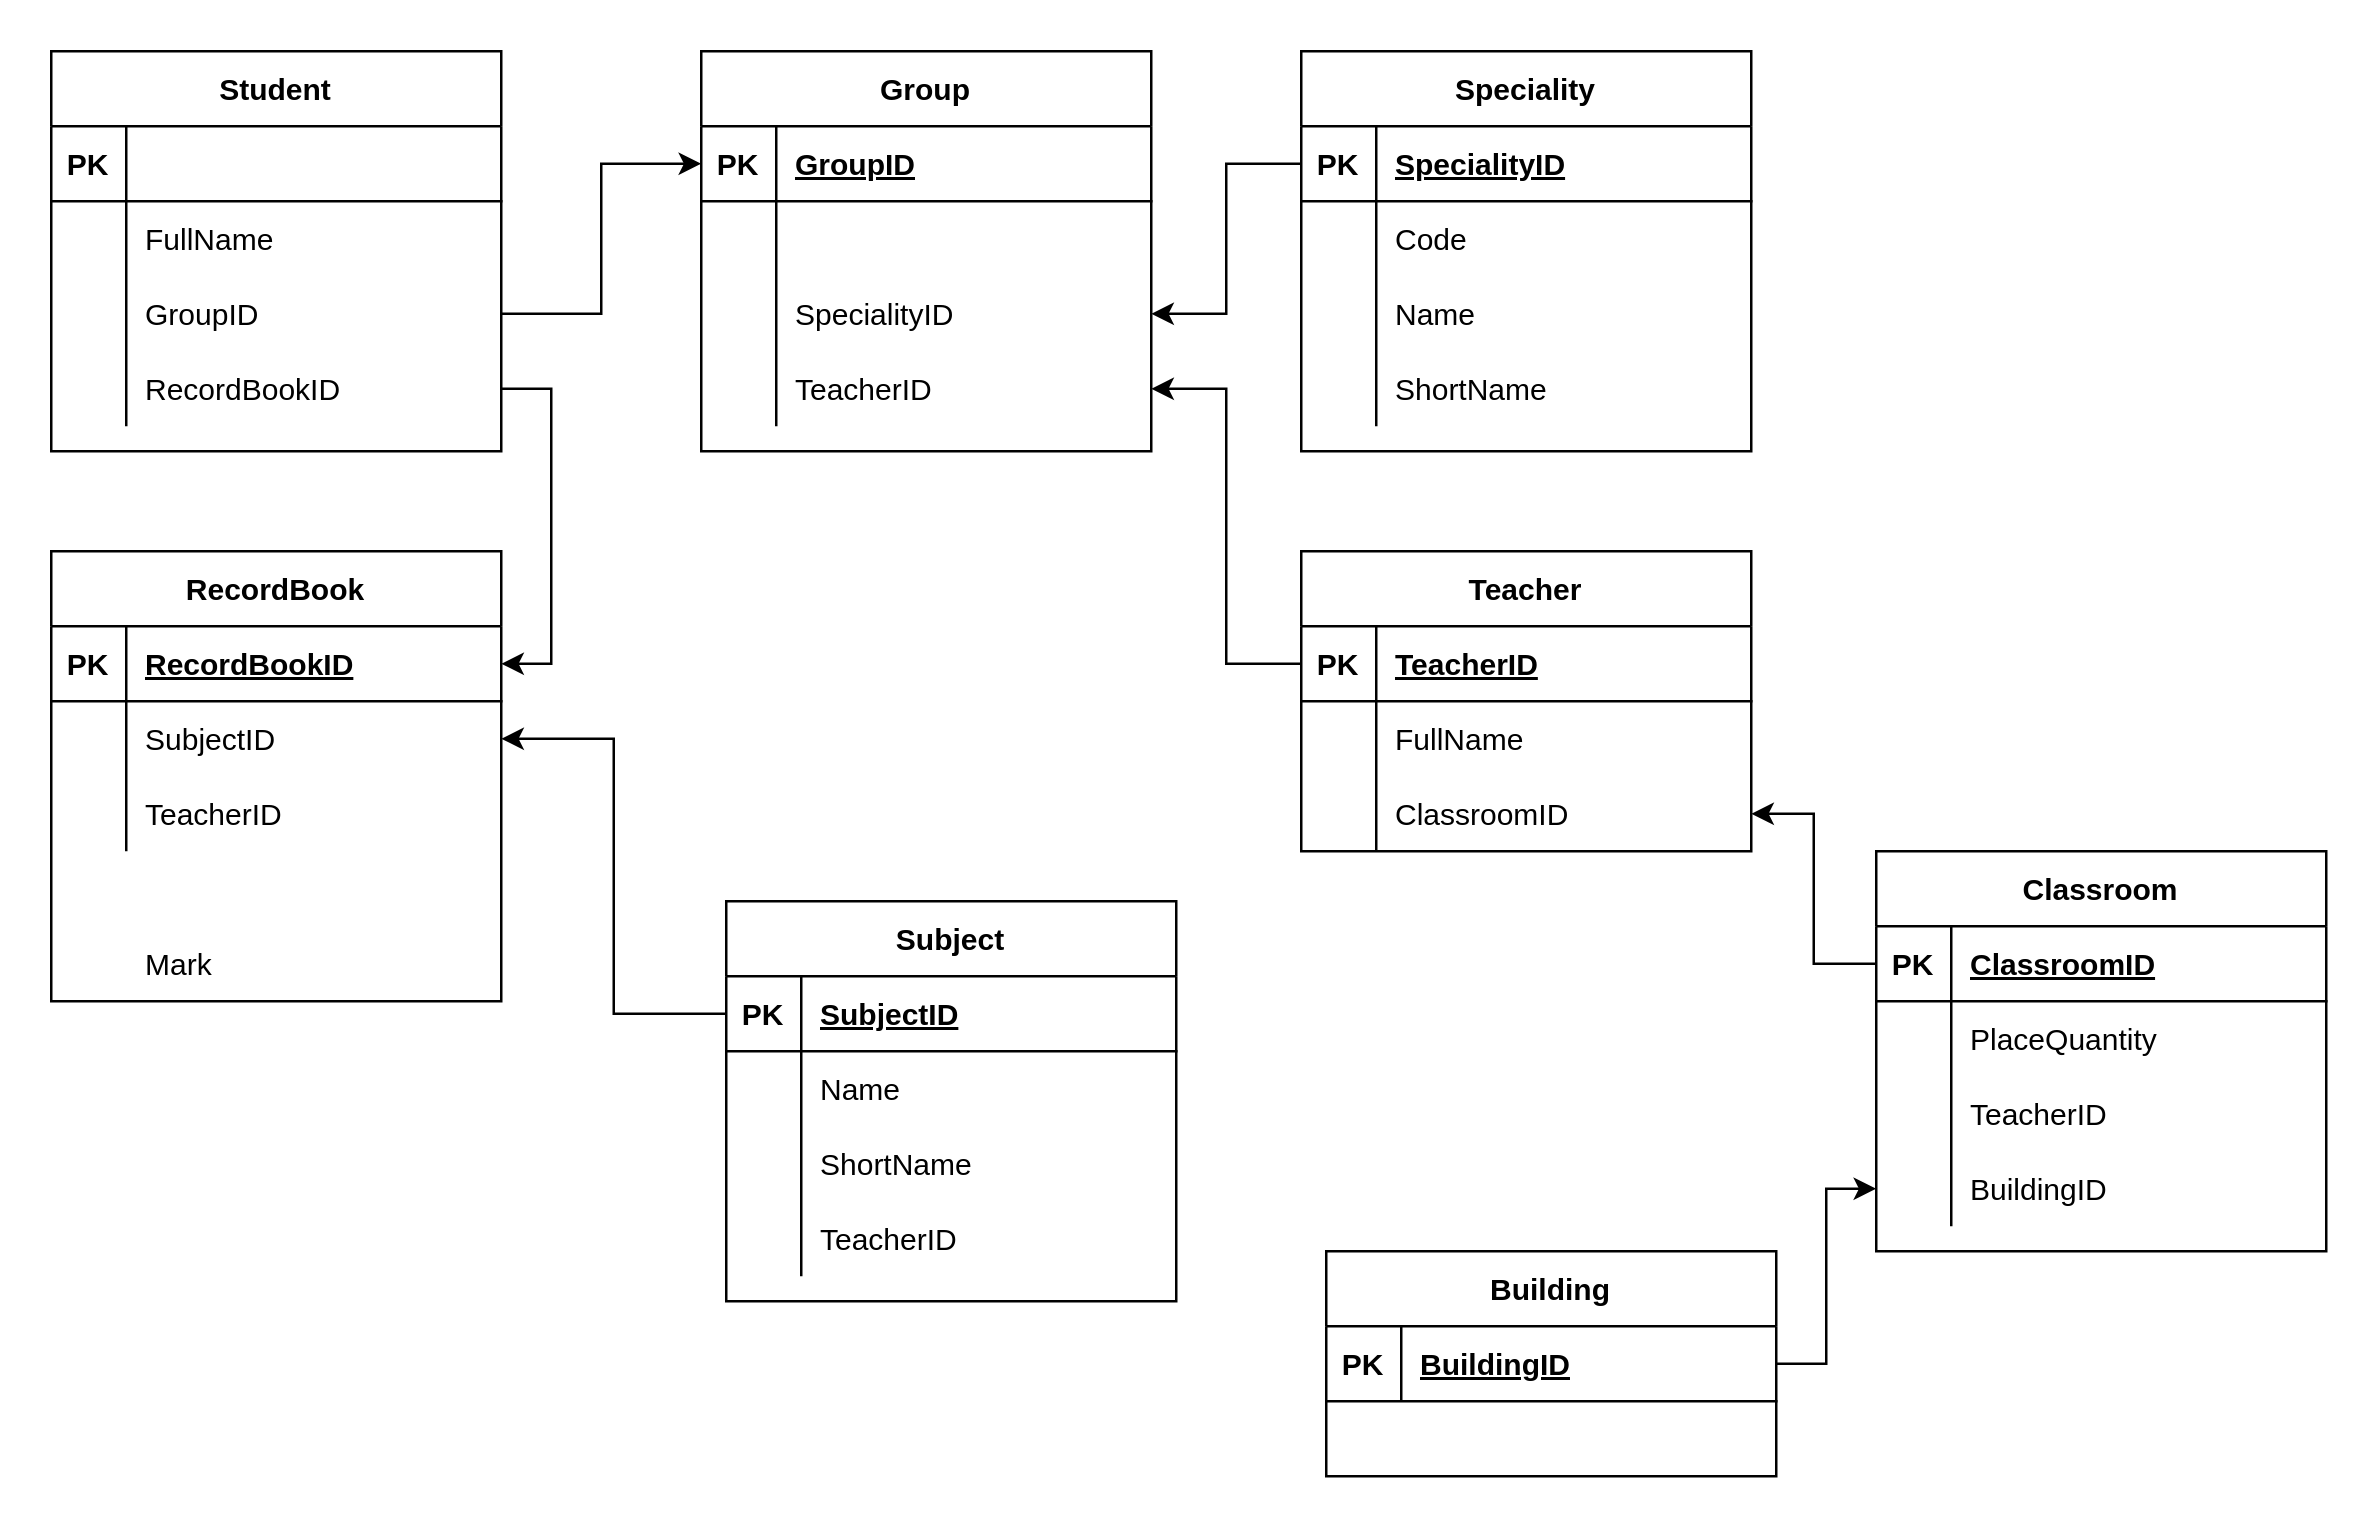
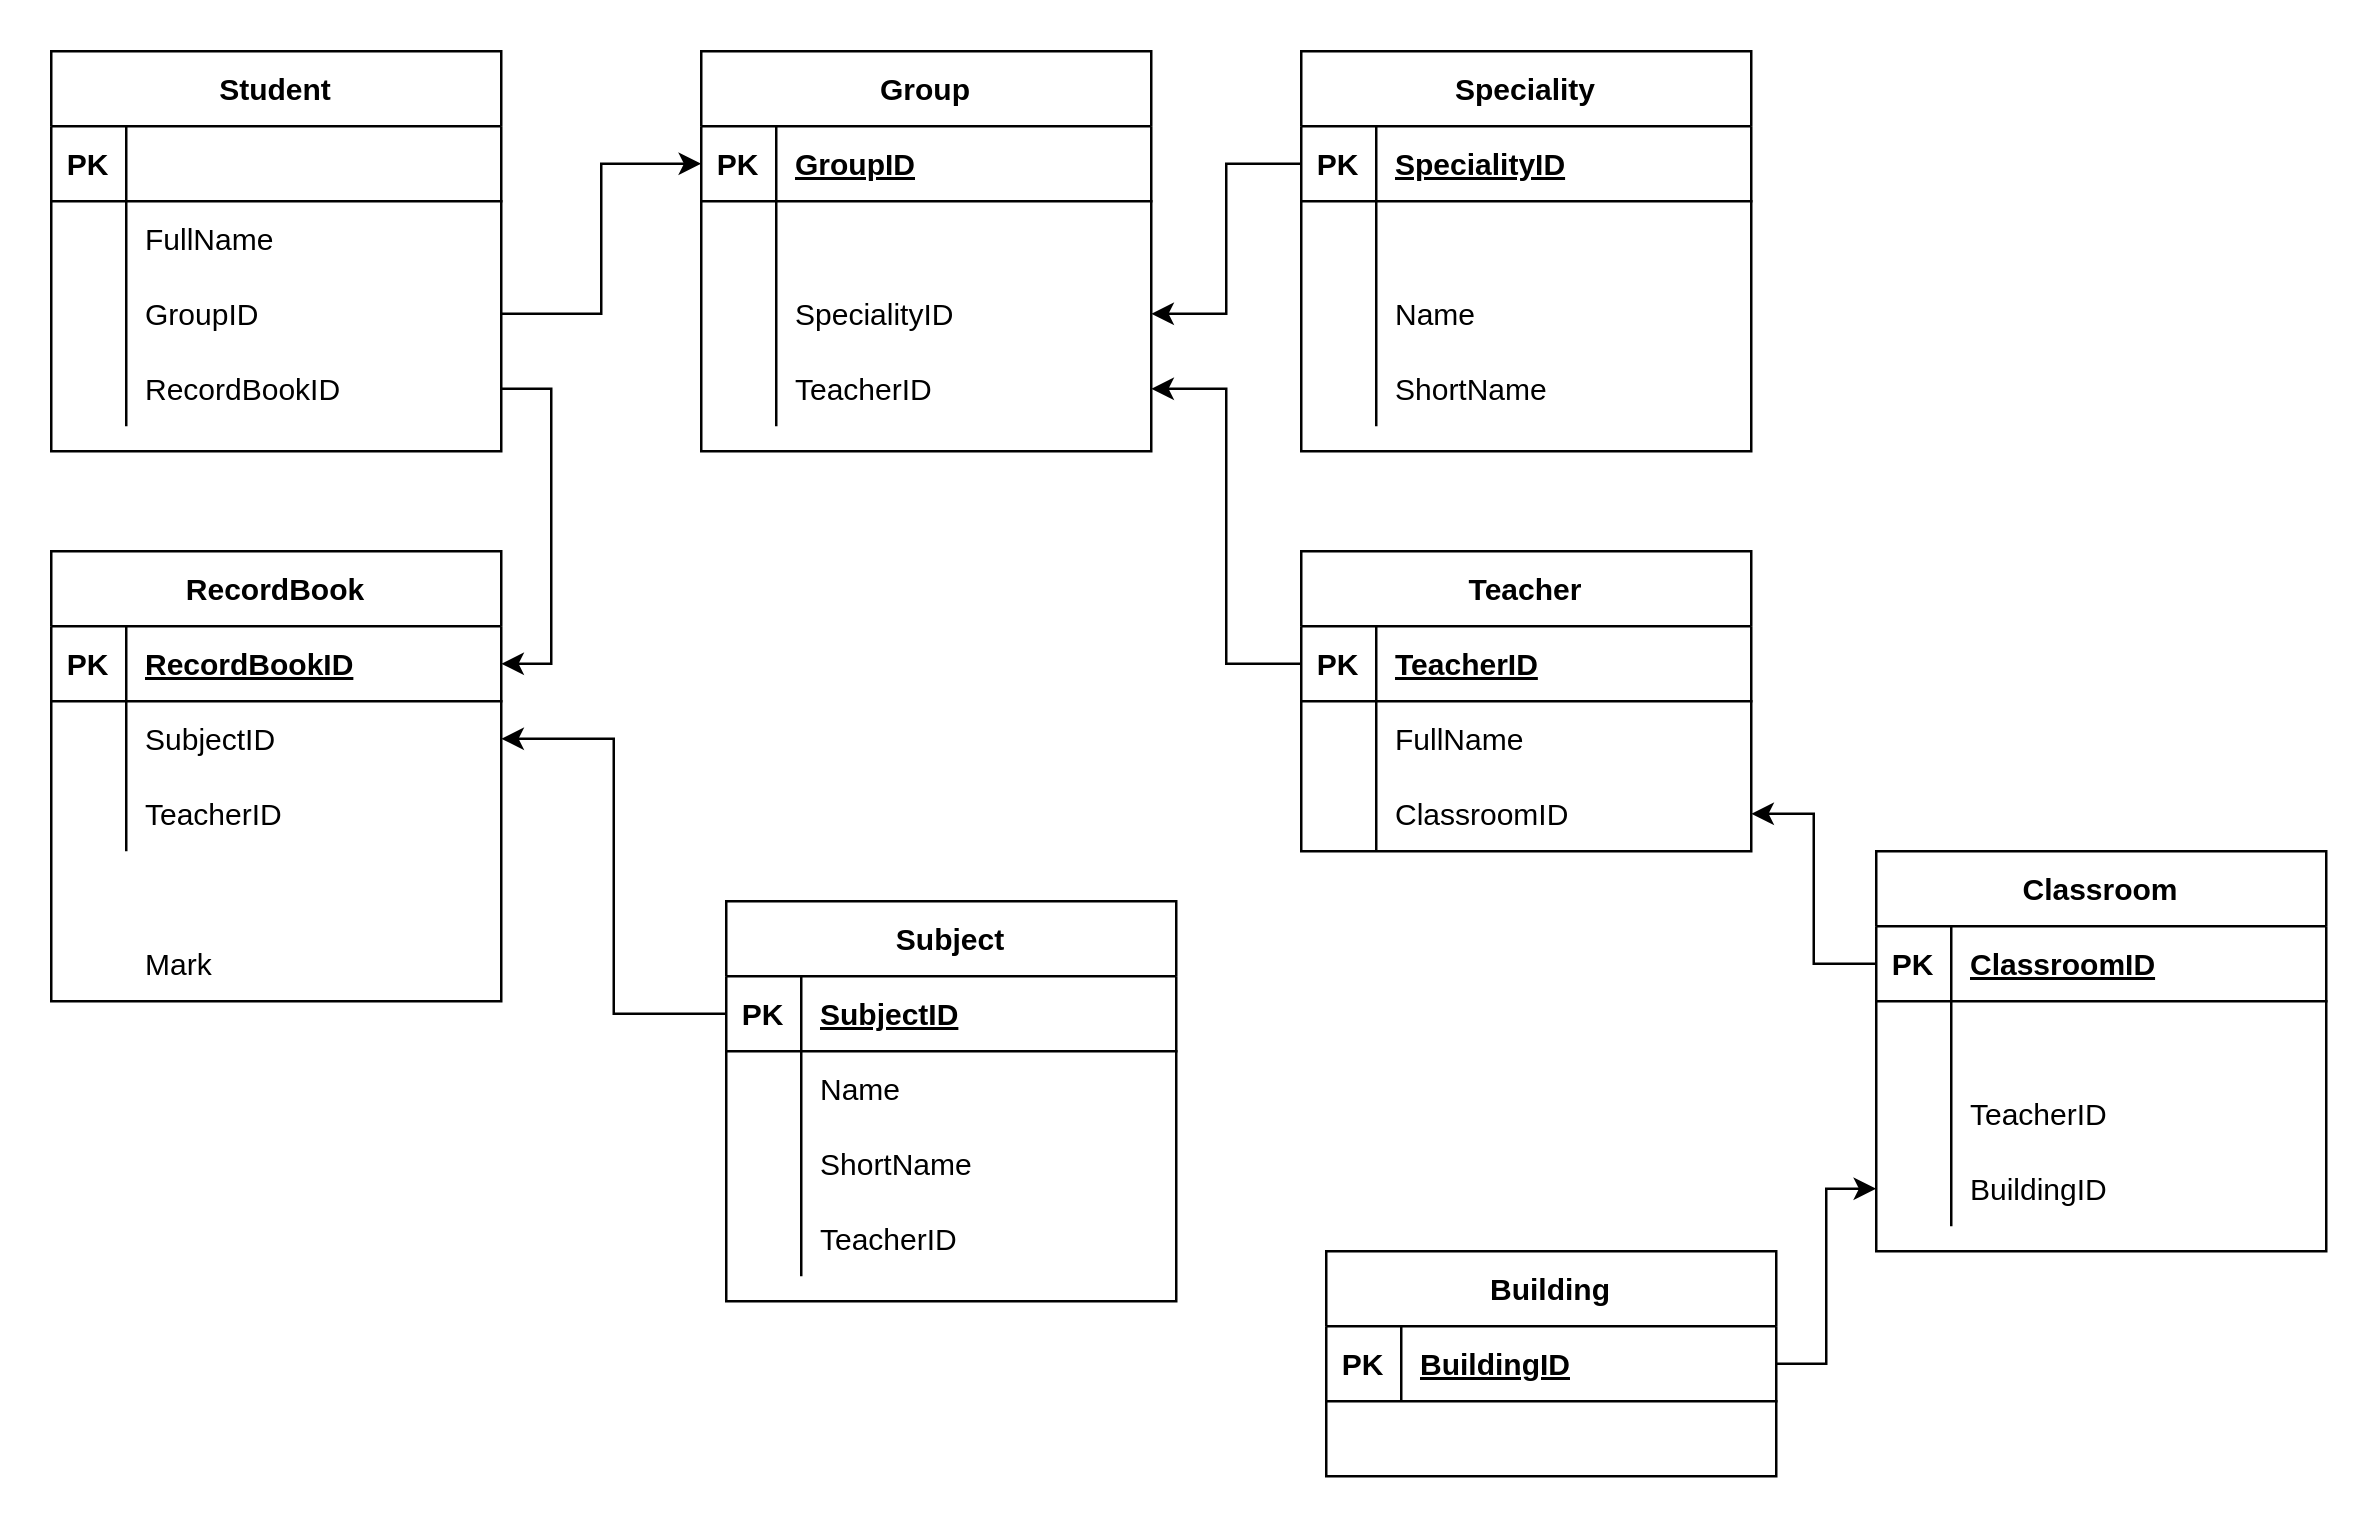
(1564, 239) -> none
(2139, 1039) -> none
